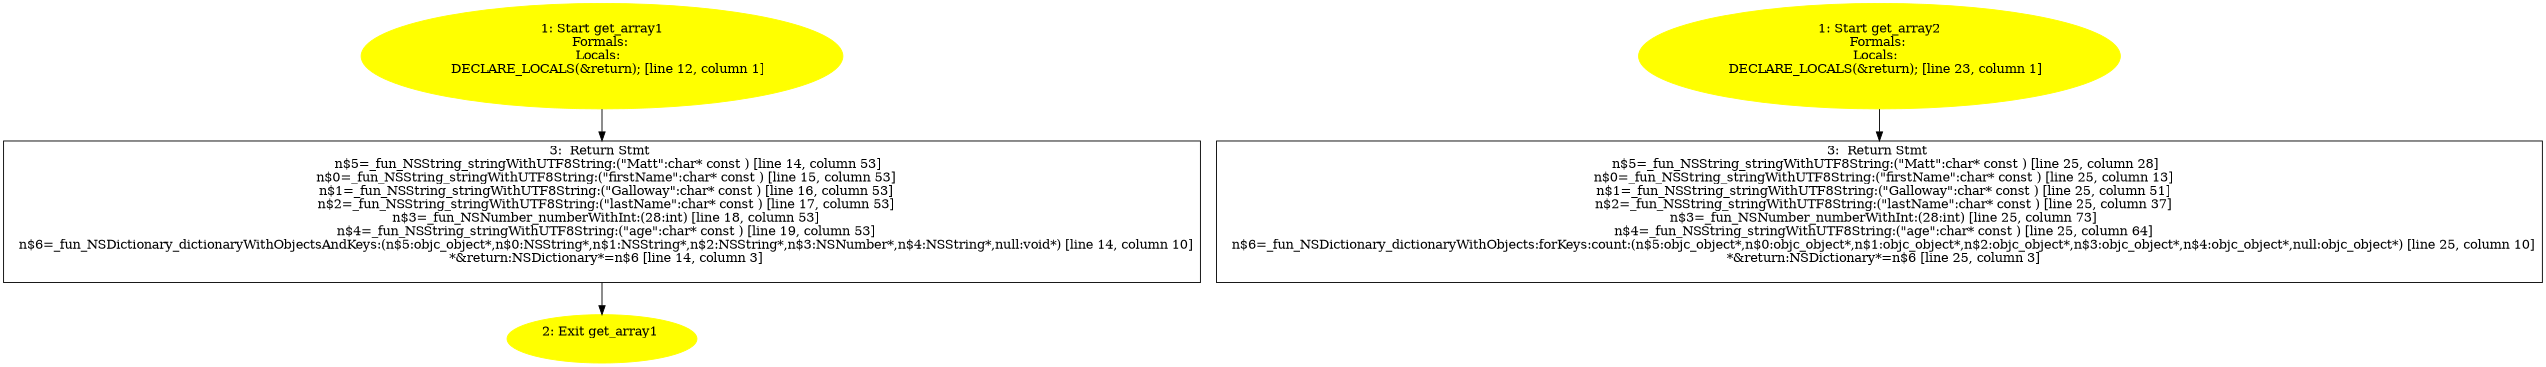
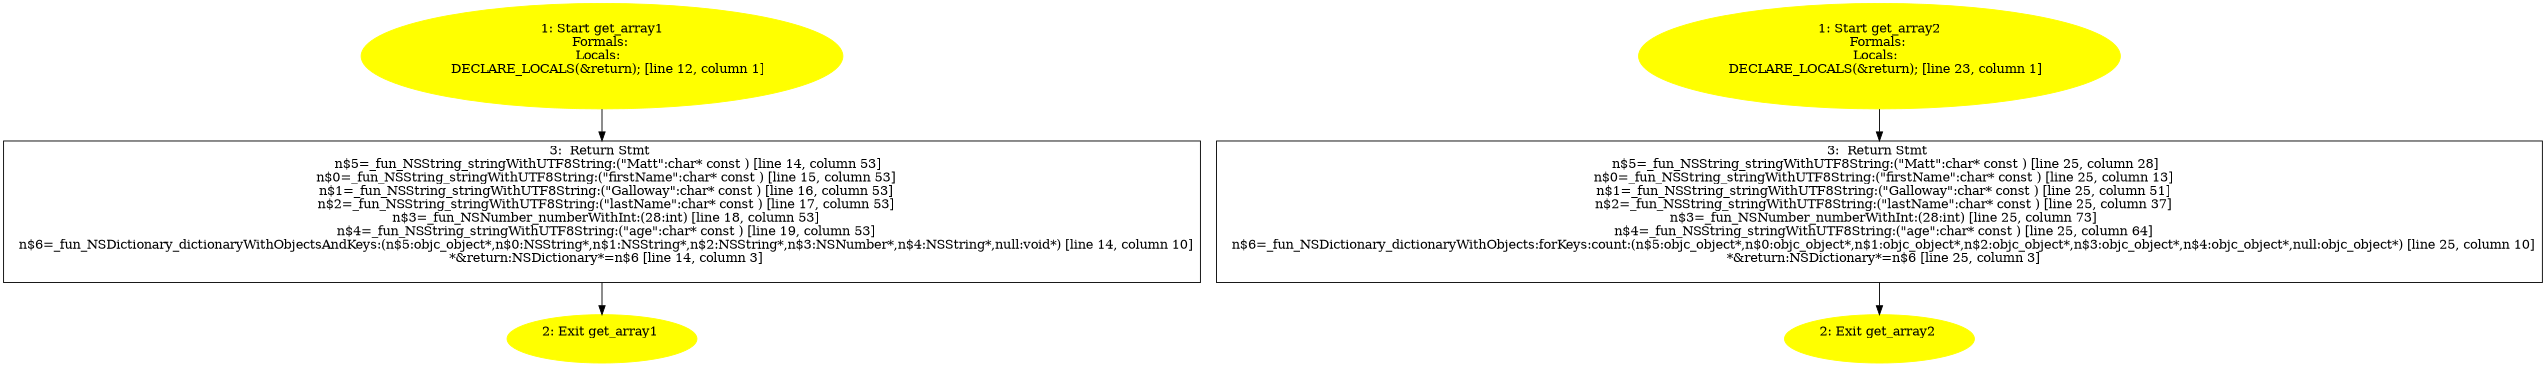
none -> (1879, 339)
